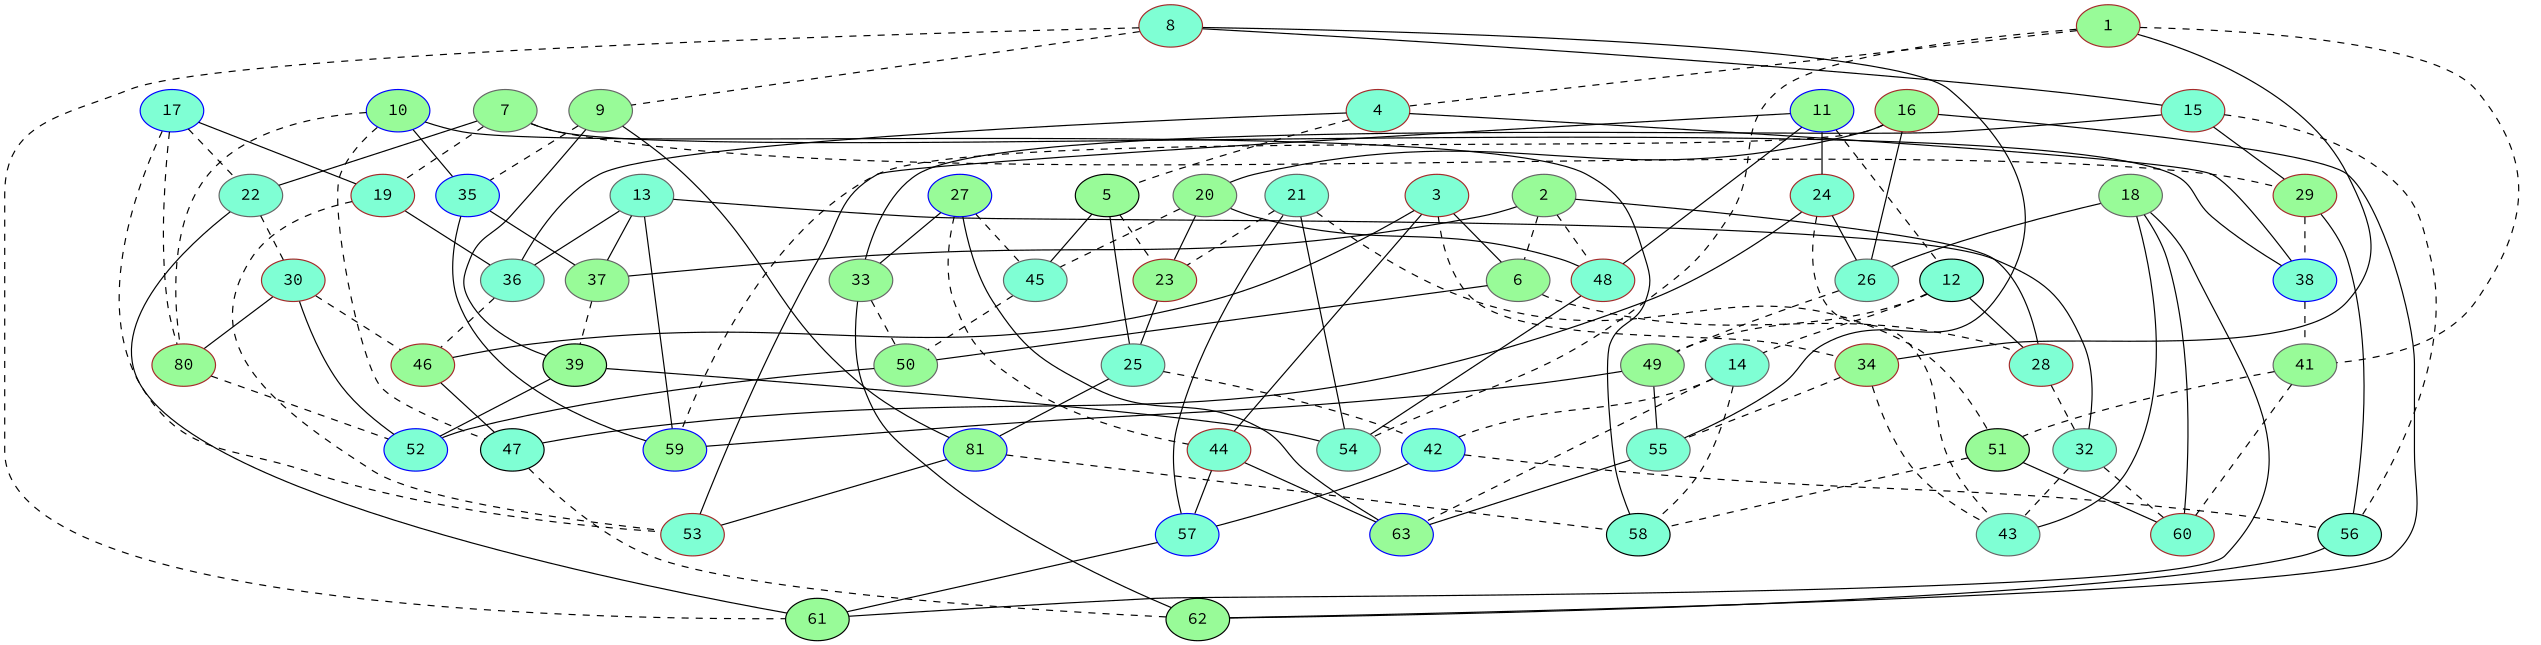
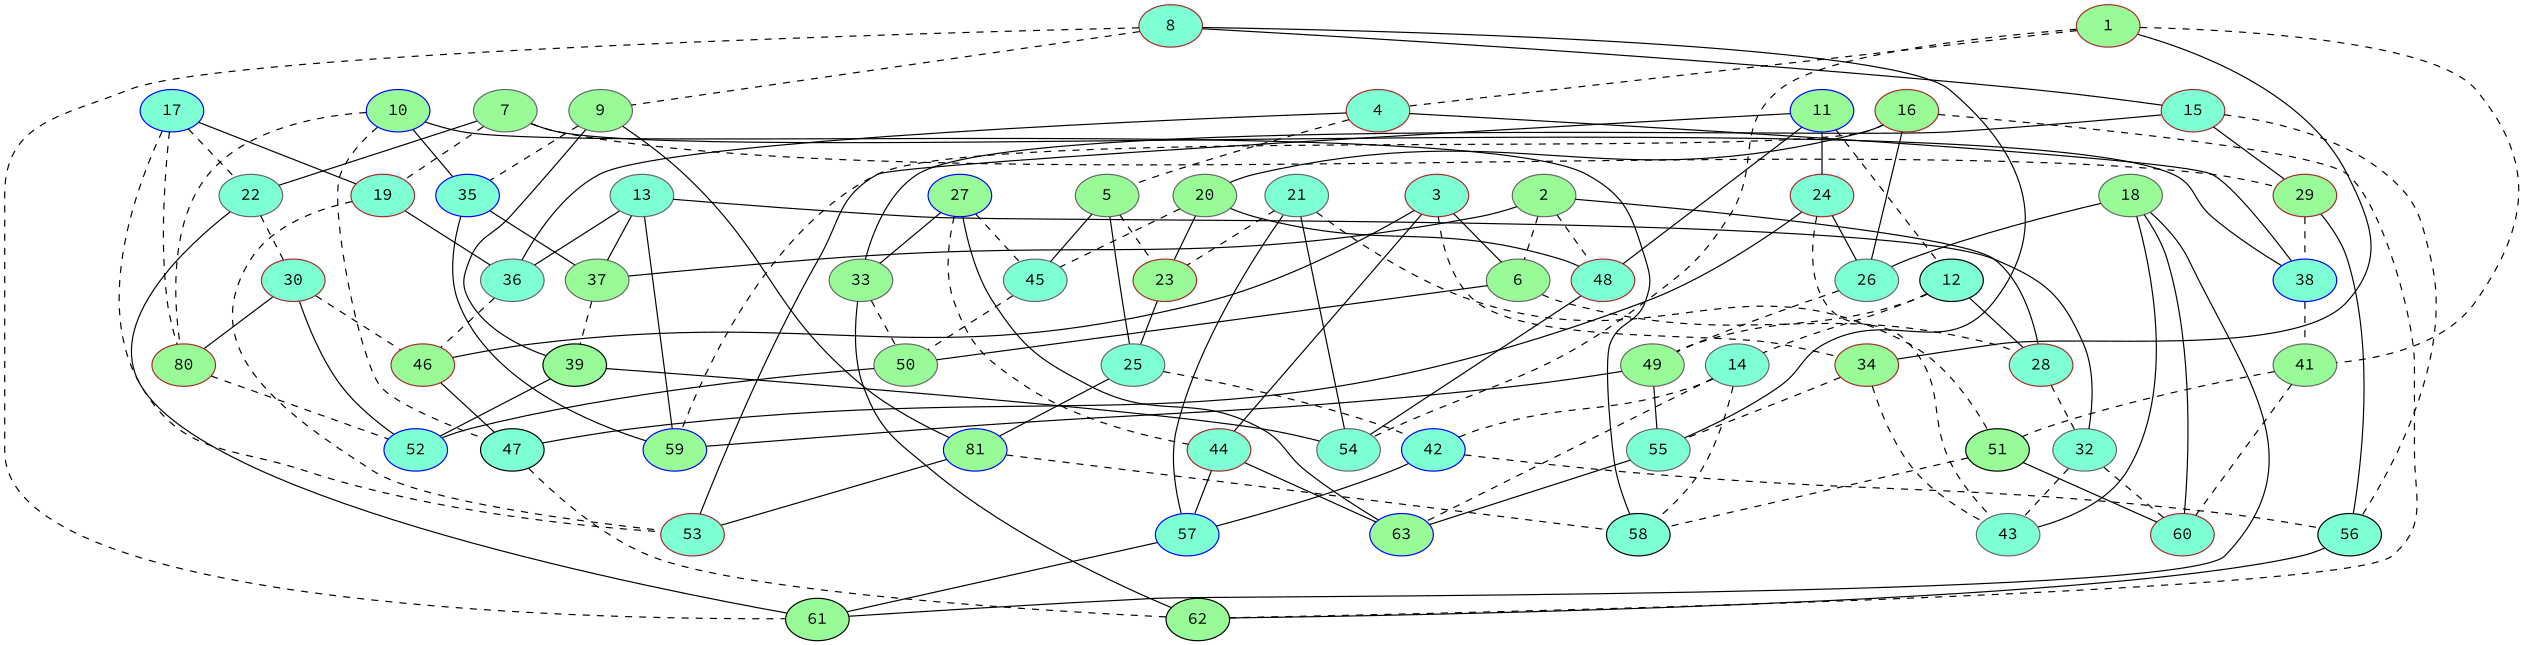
(1107, 196) -> (1107, 196)
(2221, 581) -> (2221, 581)
